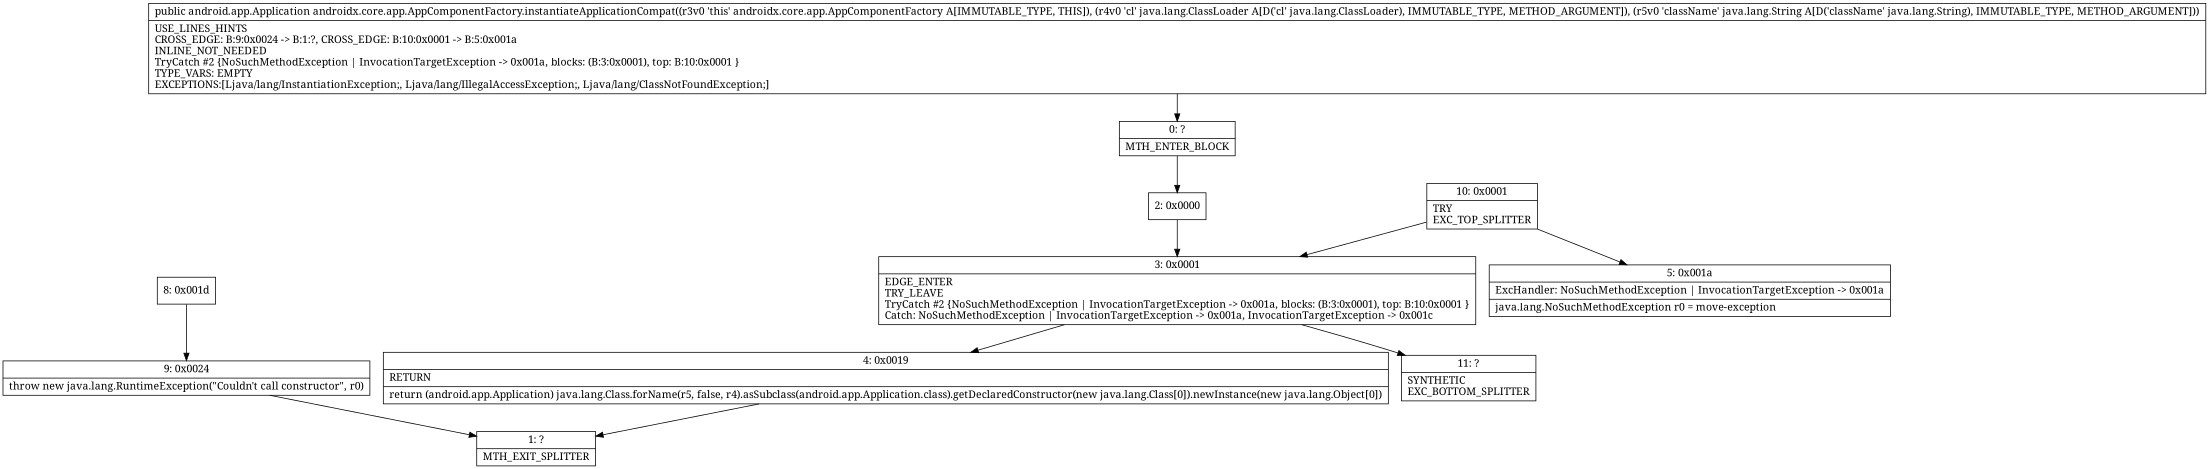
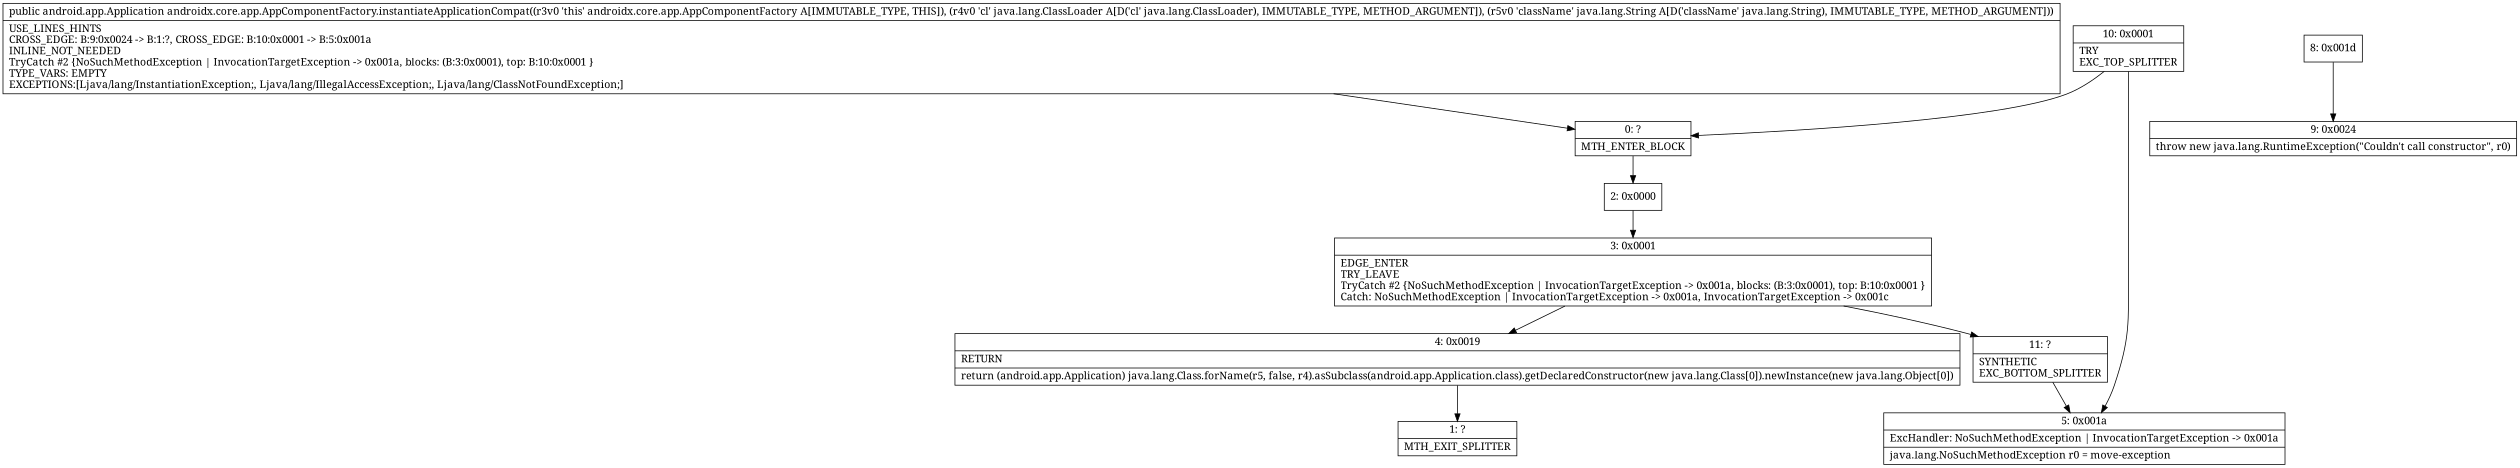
(1367, 238) -> (1906, 121)
none -> (2060, 394)
(369, 415) -> none
